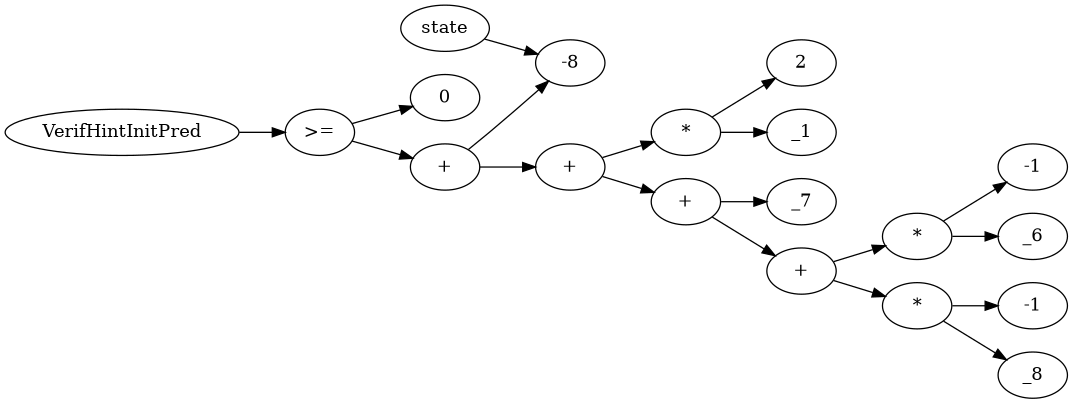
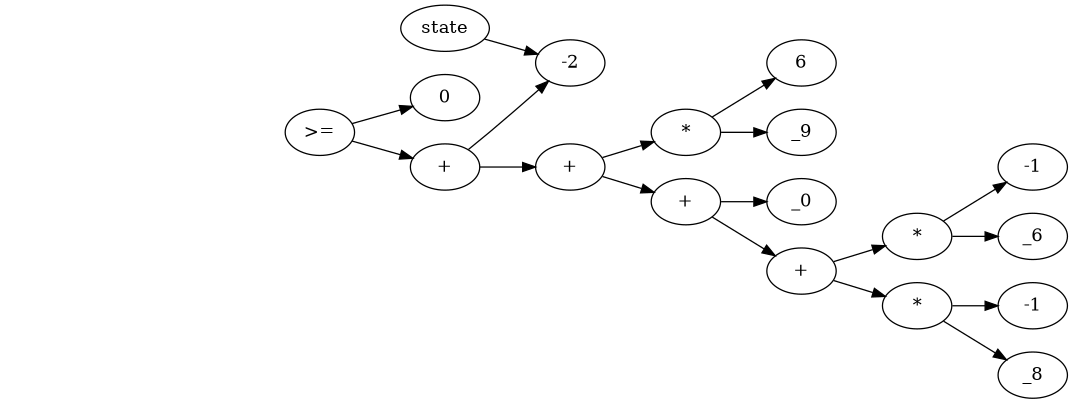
(570, 63) -> (570, 63)
(802, 63) -> (802, 63)
(122, 132) -> none
(802, 132) -> (802, 132)
(802, 202) -> (802, 202)
